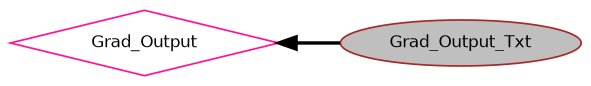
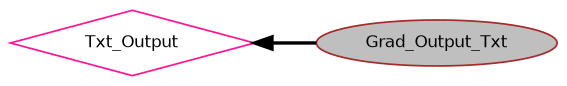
(144, 43) -> (132, 43)
